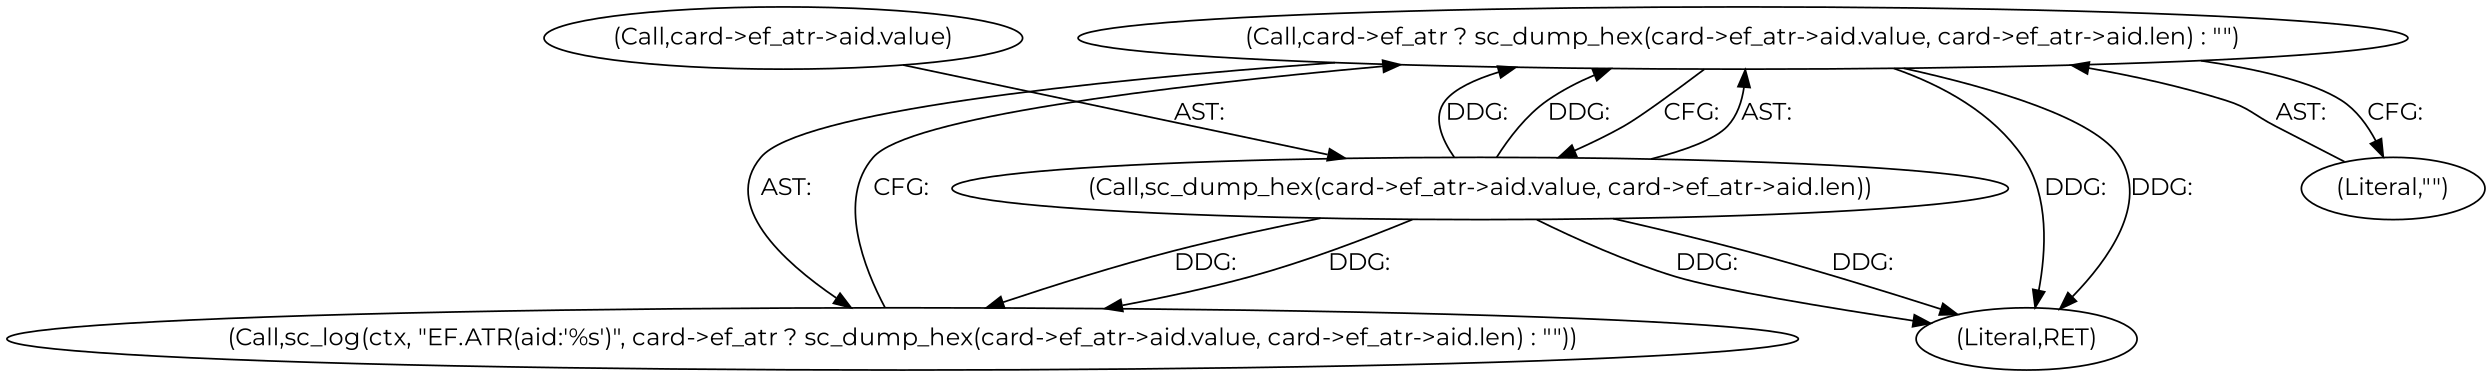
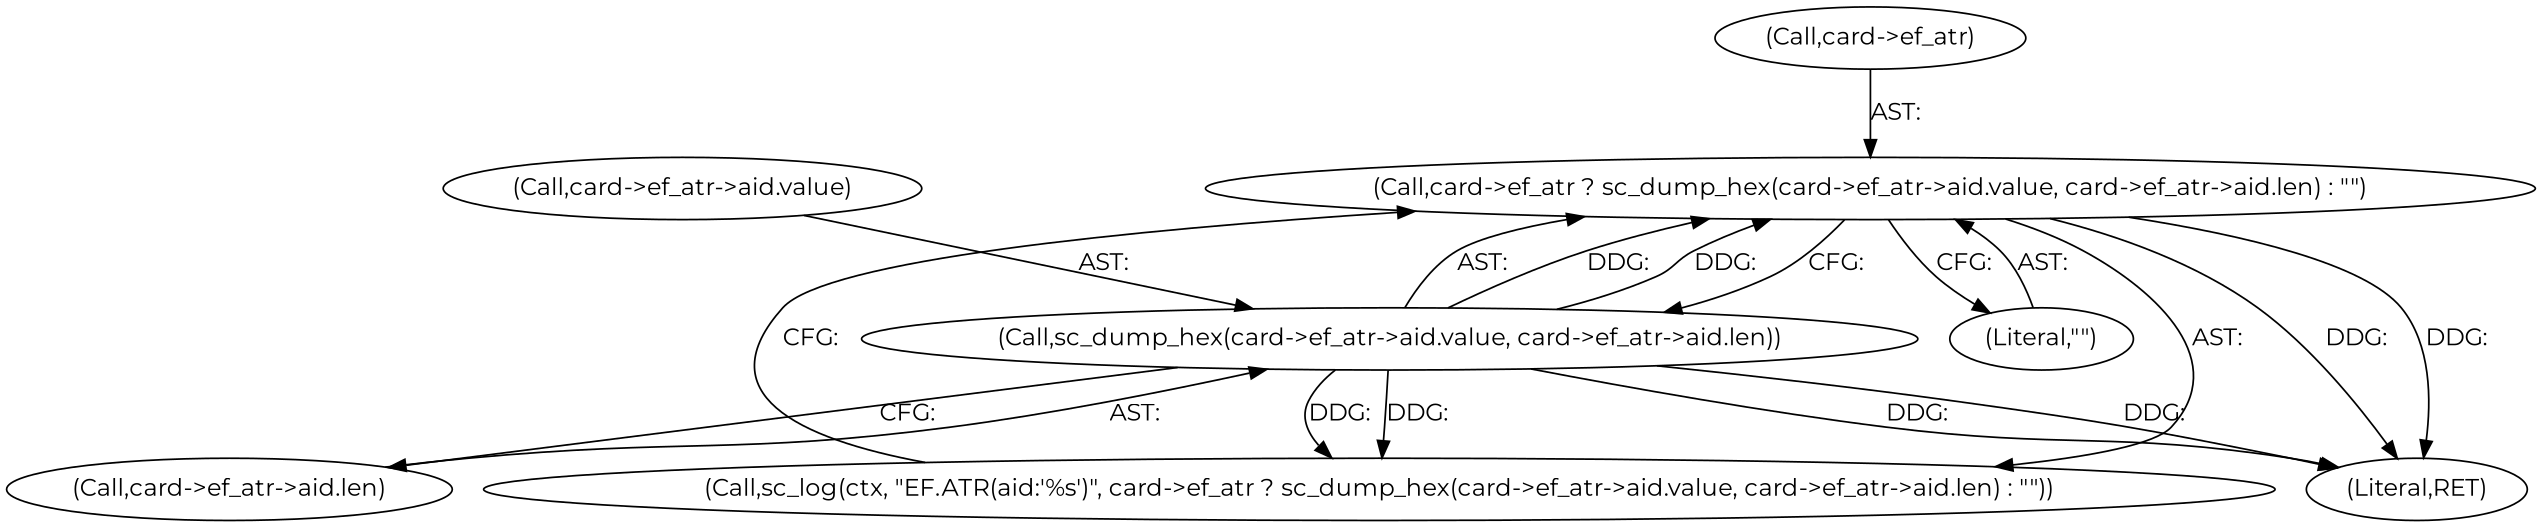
none -> (1870, 38)
none -> (229, 489)
